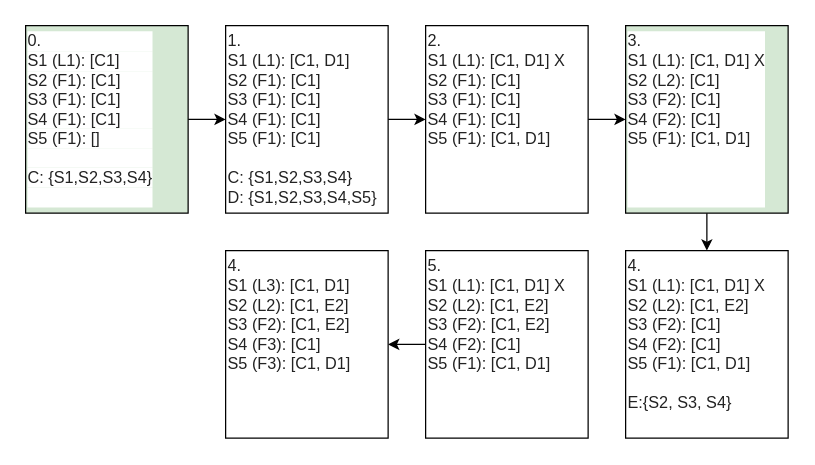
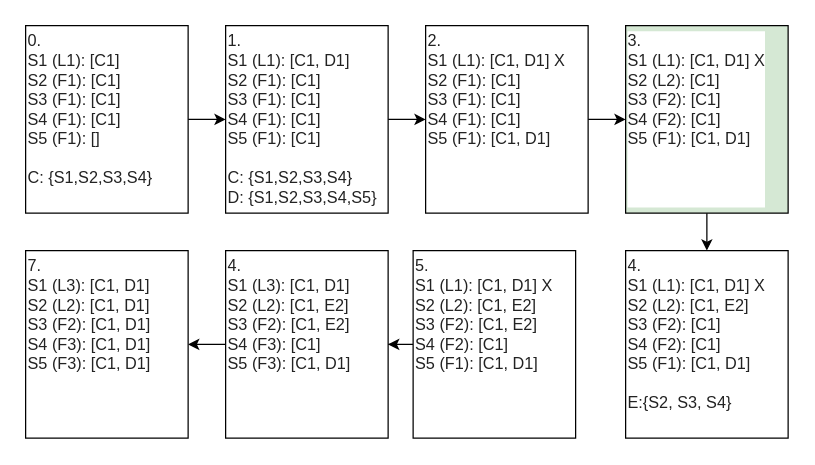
(107, 119) -> (107, 119)
none -> (107, 344)
none -> (203, 344)
(507, 344) -> (494, 344)
